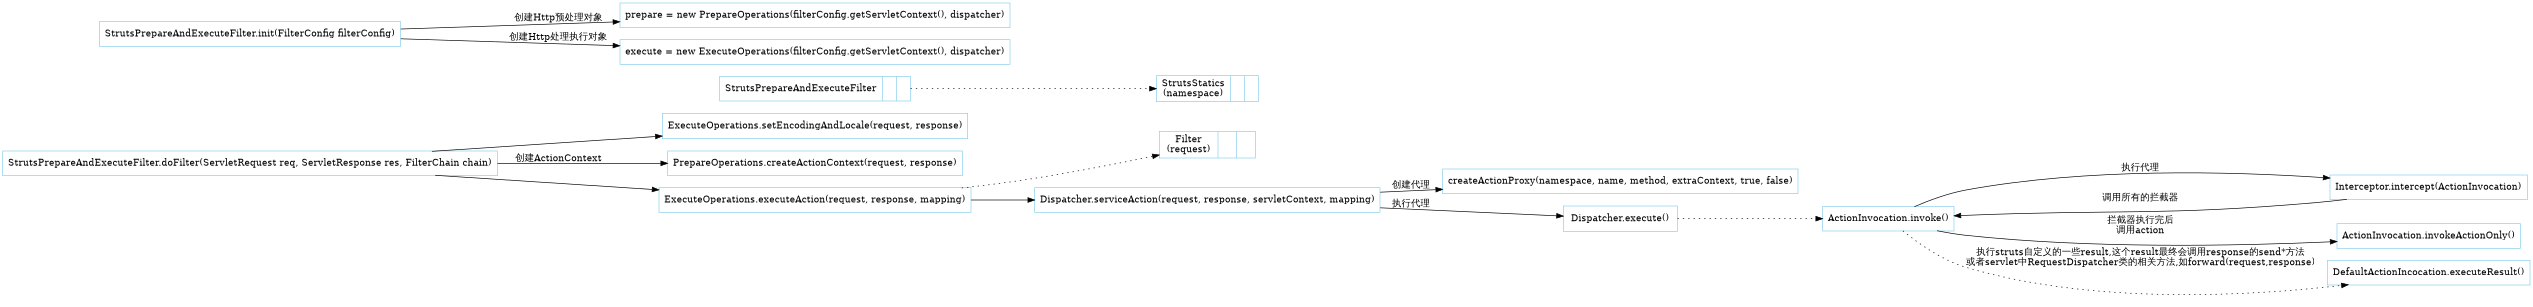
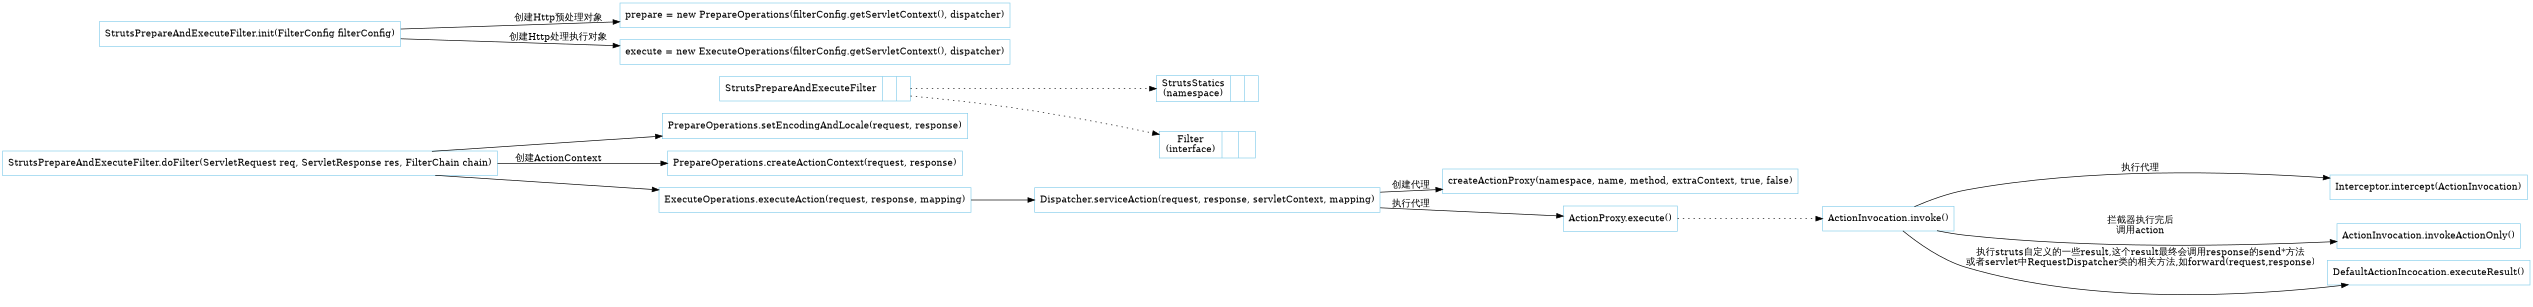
(815, 126) -> (815, 126)
(1189, 149) -> (1191, 149)
(1058, 174) -> (1032, 111)
(2154, 211) -> none
(1620, 219) -> (1620, 219)
(2116, 292) -> (2116, 292)
